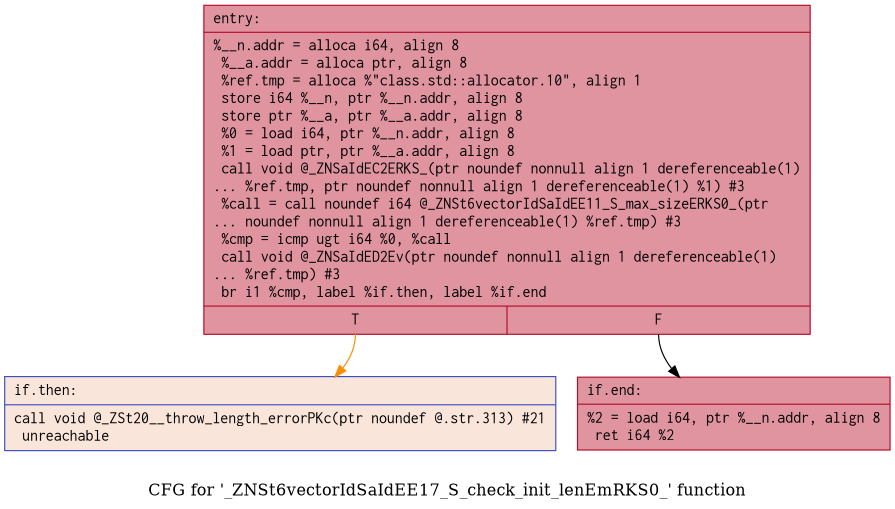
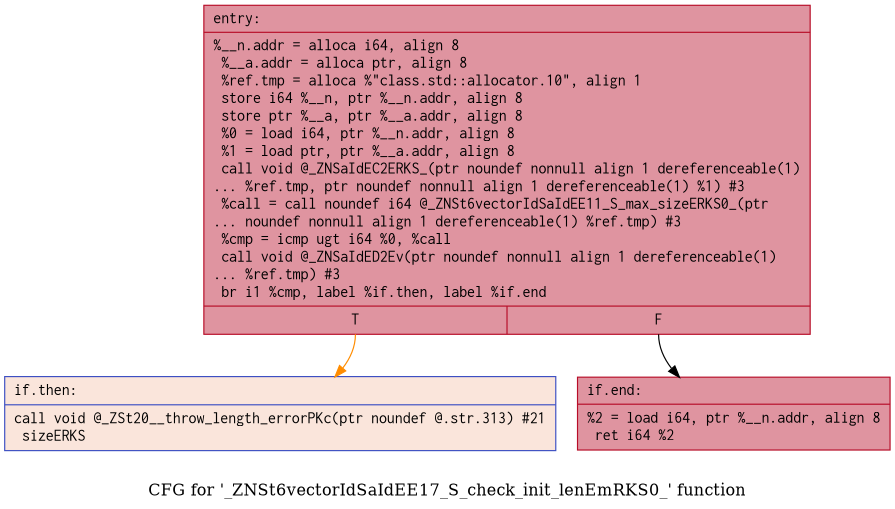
(62, 436) -> (50, 436)
